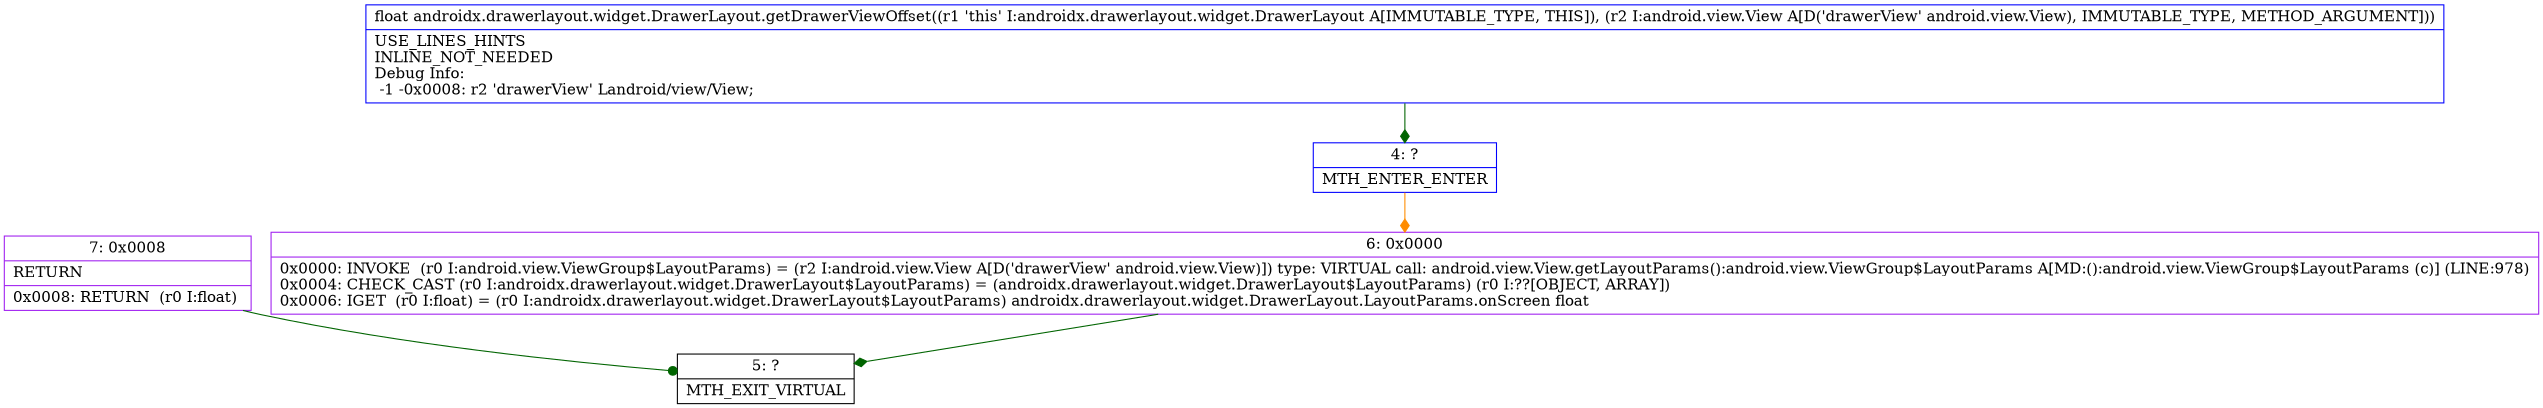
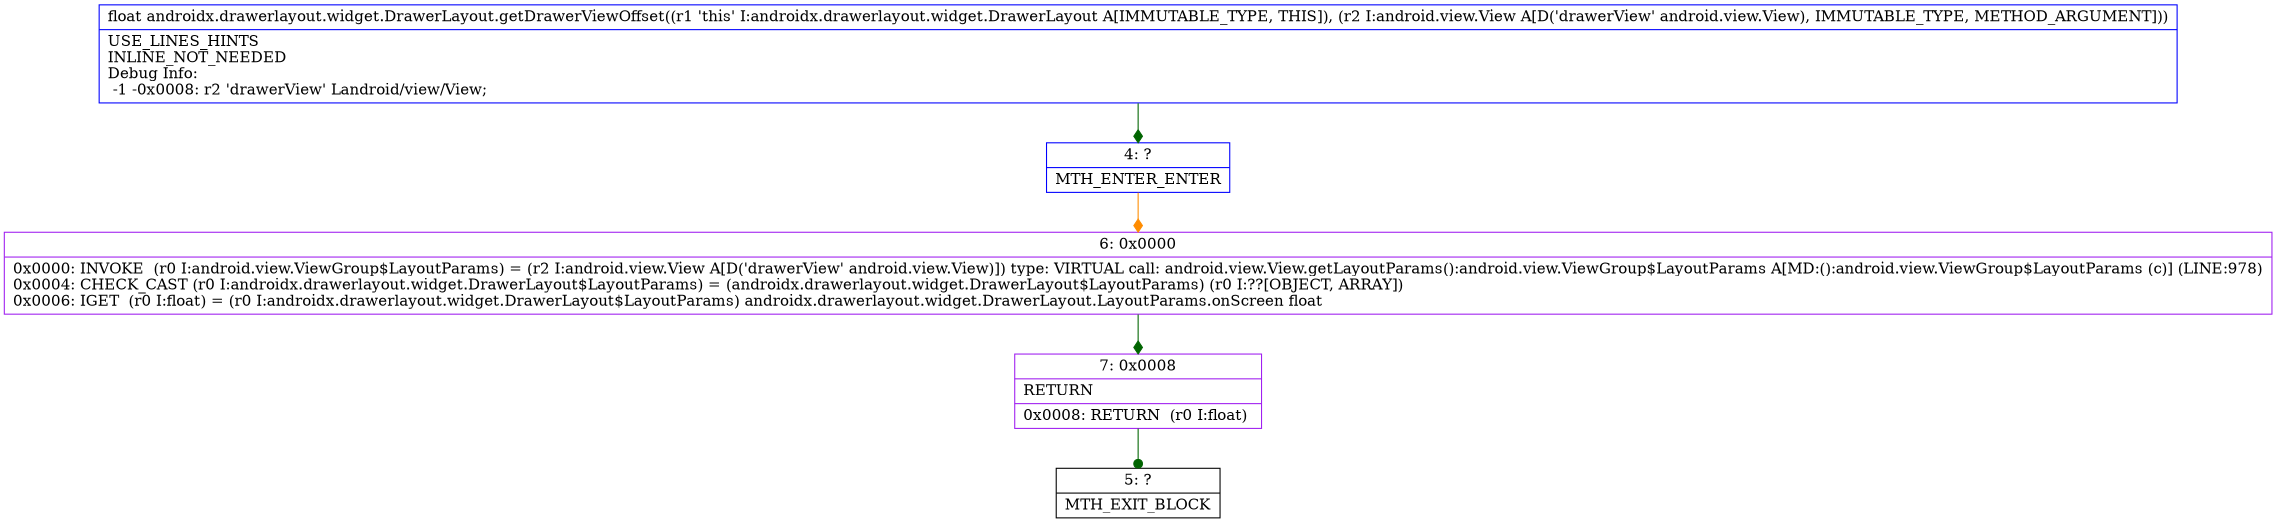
(1013, 338) -> (1138, 328)
(766, 391) -> (1138, 505)
